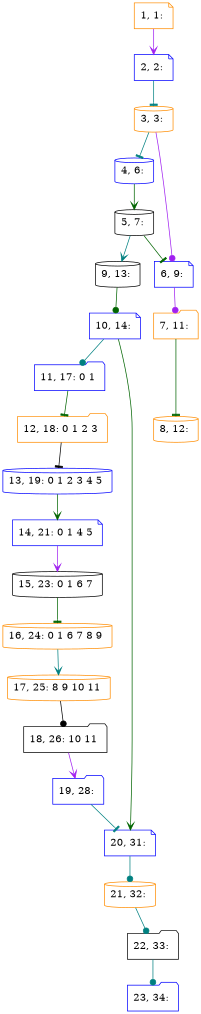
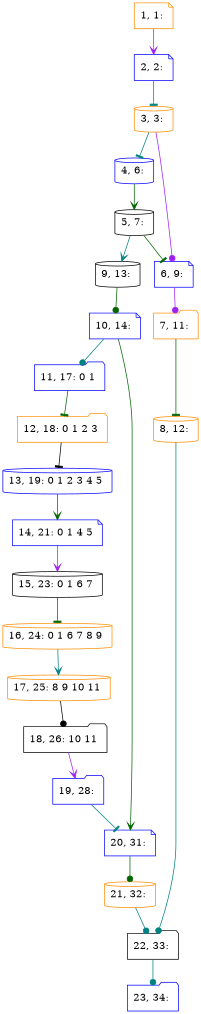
none -> (176, 686)
(130, 866) -> (130, 866)
